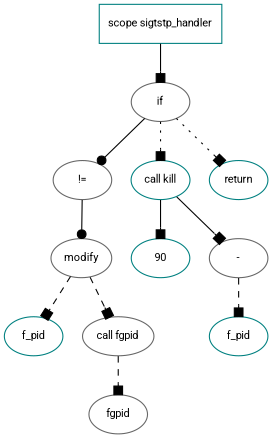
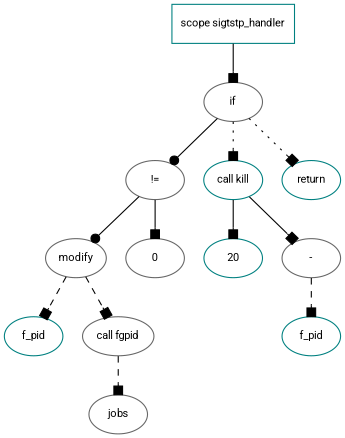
none -> (155, 258)
(161, 258) -> (233, 258)
(118, 414) -> (118, 414)
